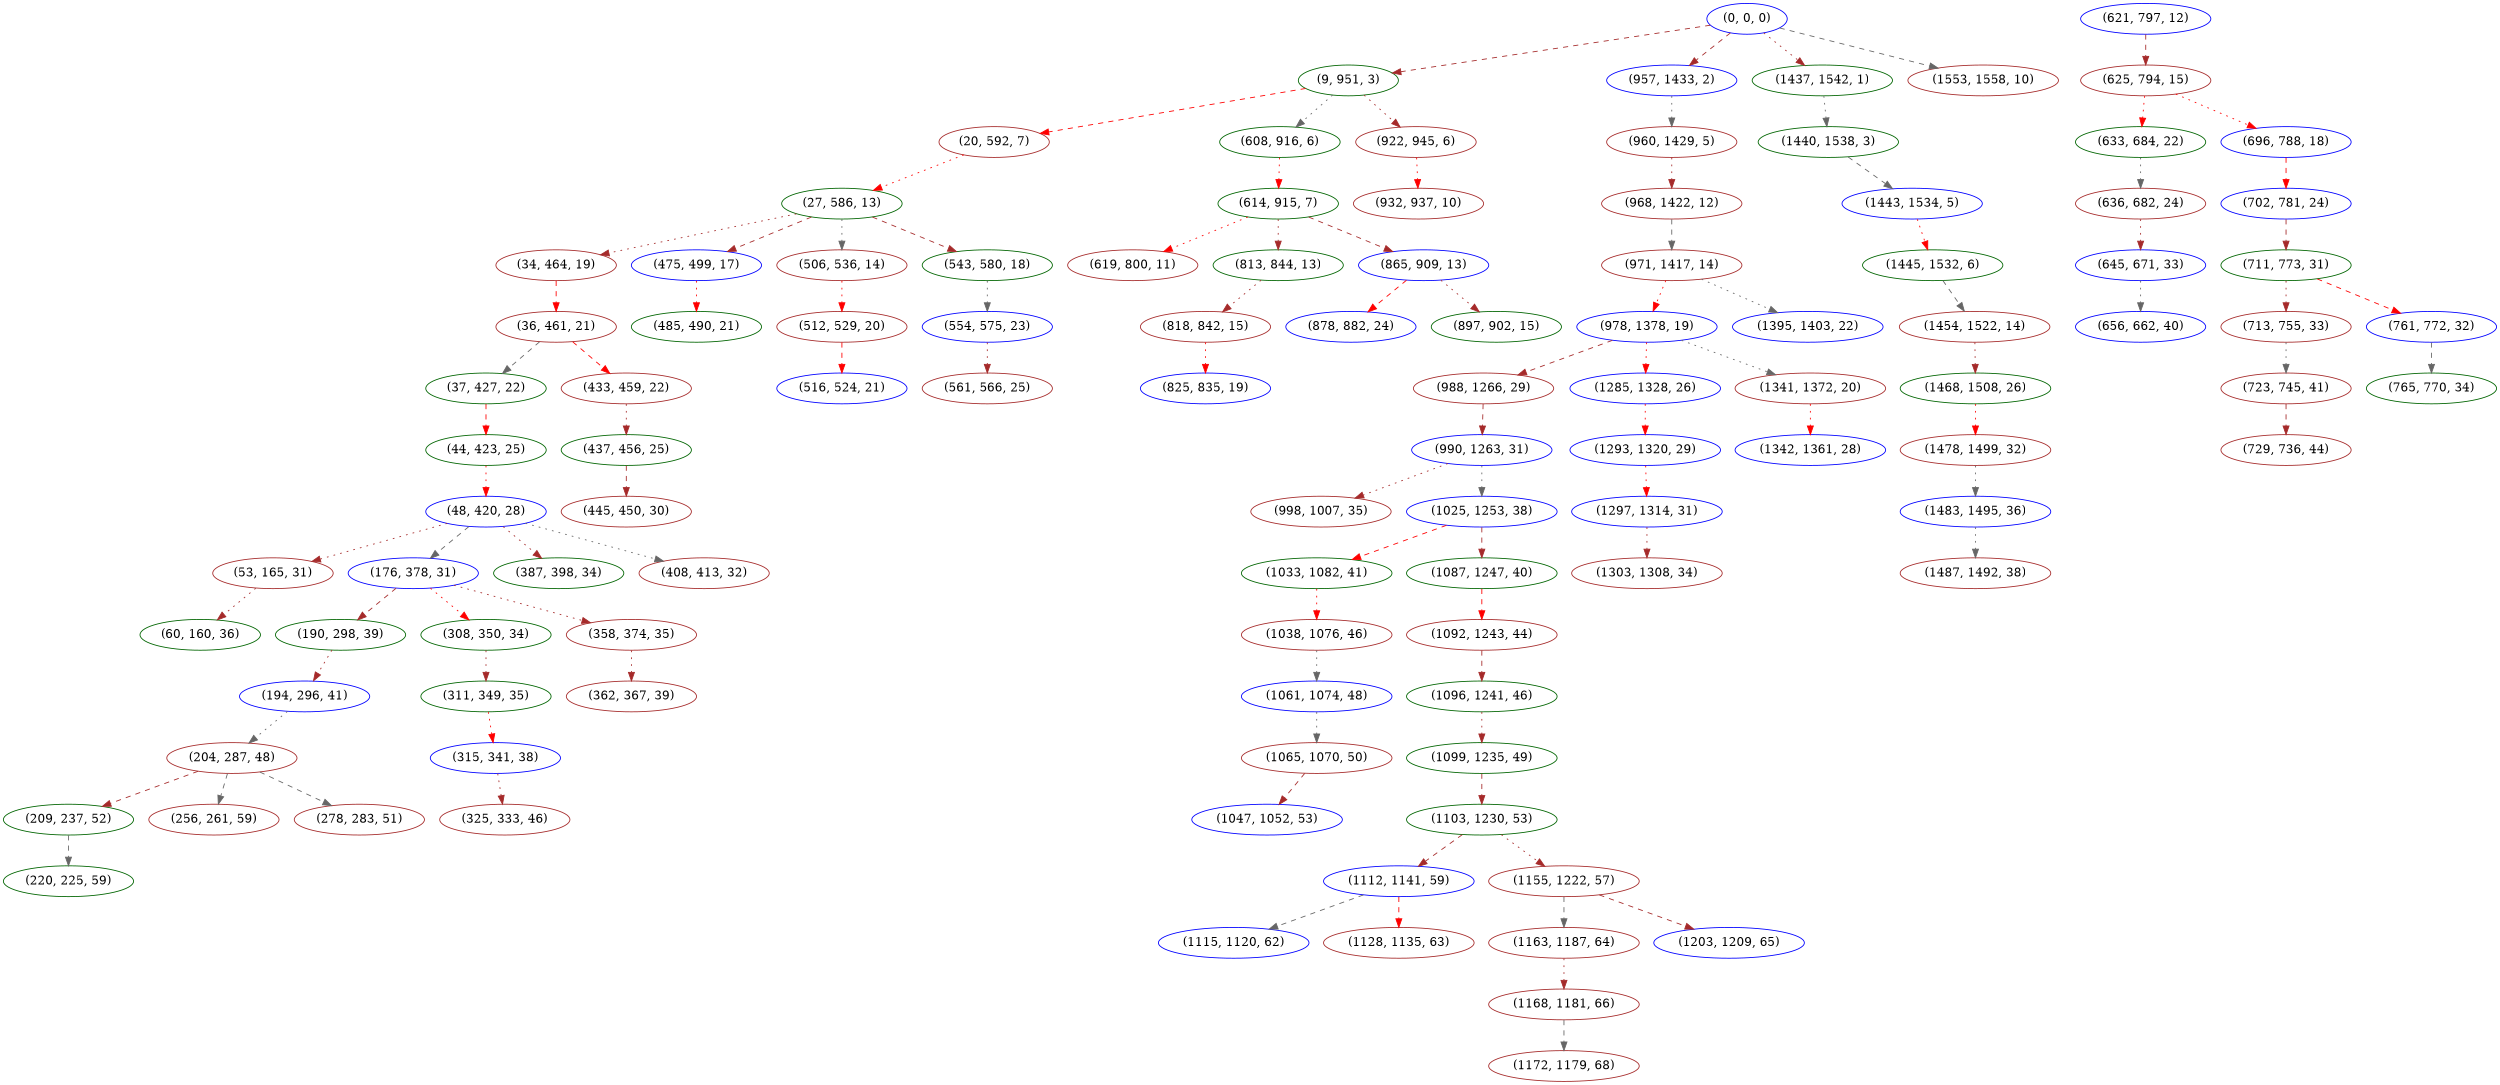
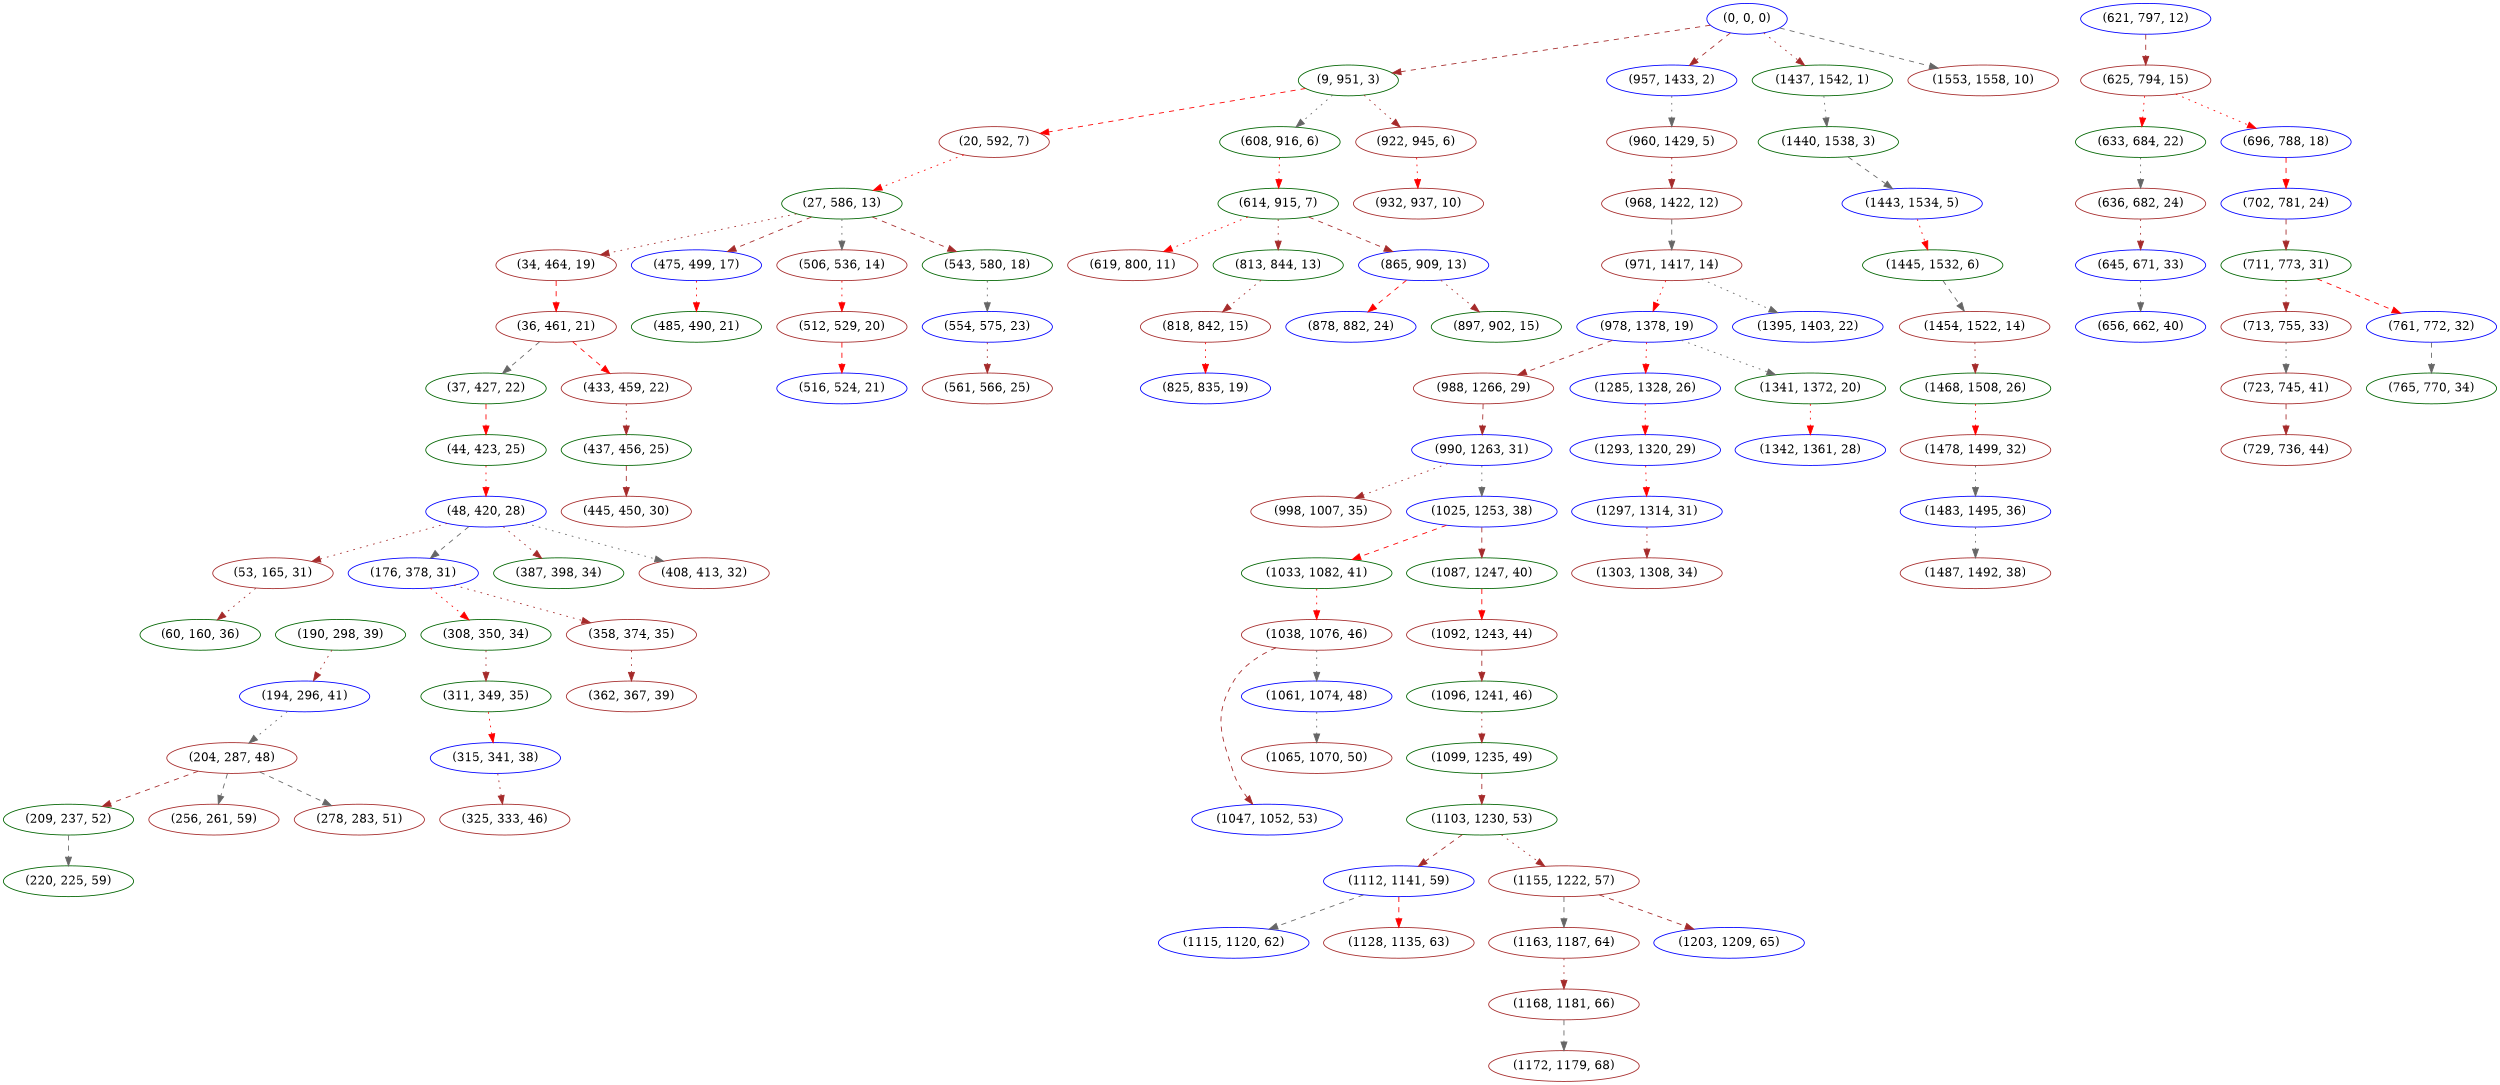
(1810, 388) -> (1810, 388)
(380, 601) -> none
(1295, 786) -> (1222, 713)
